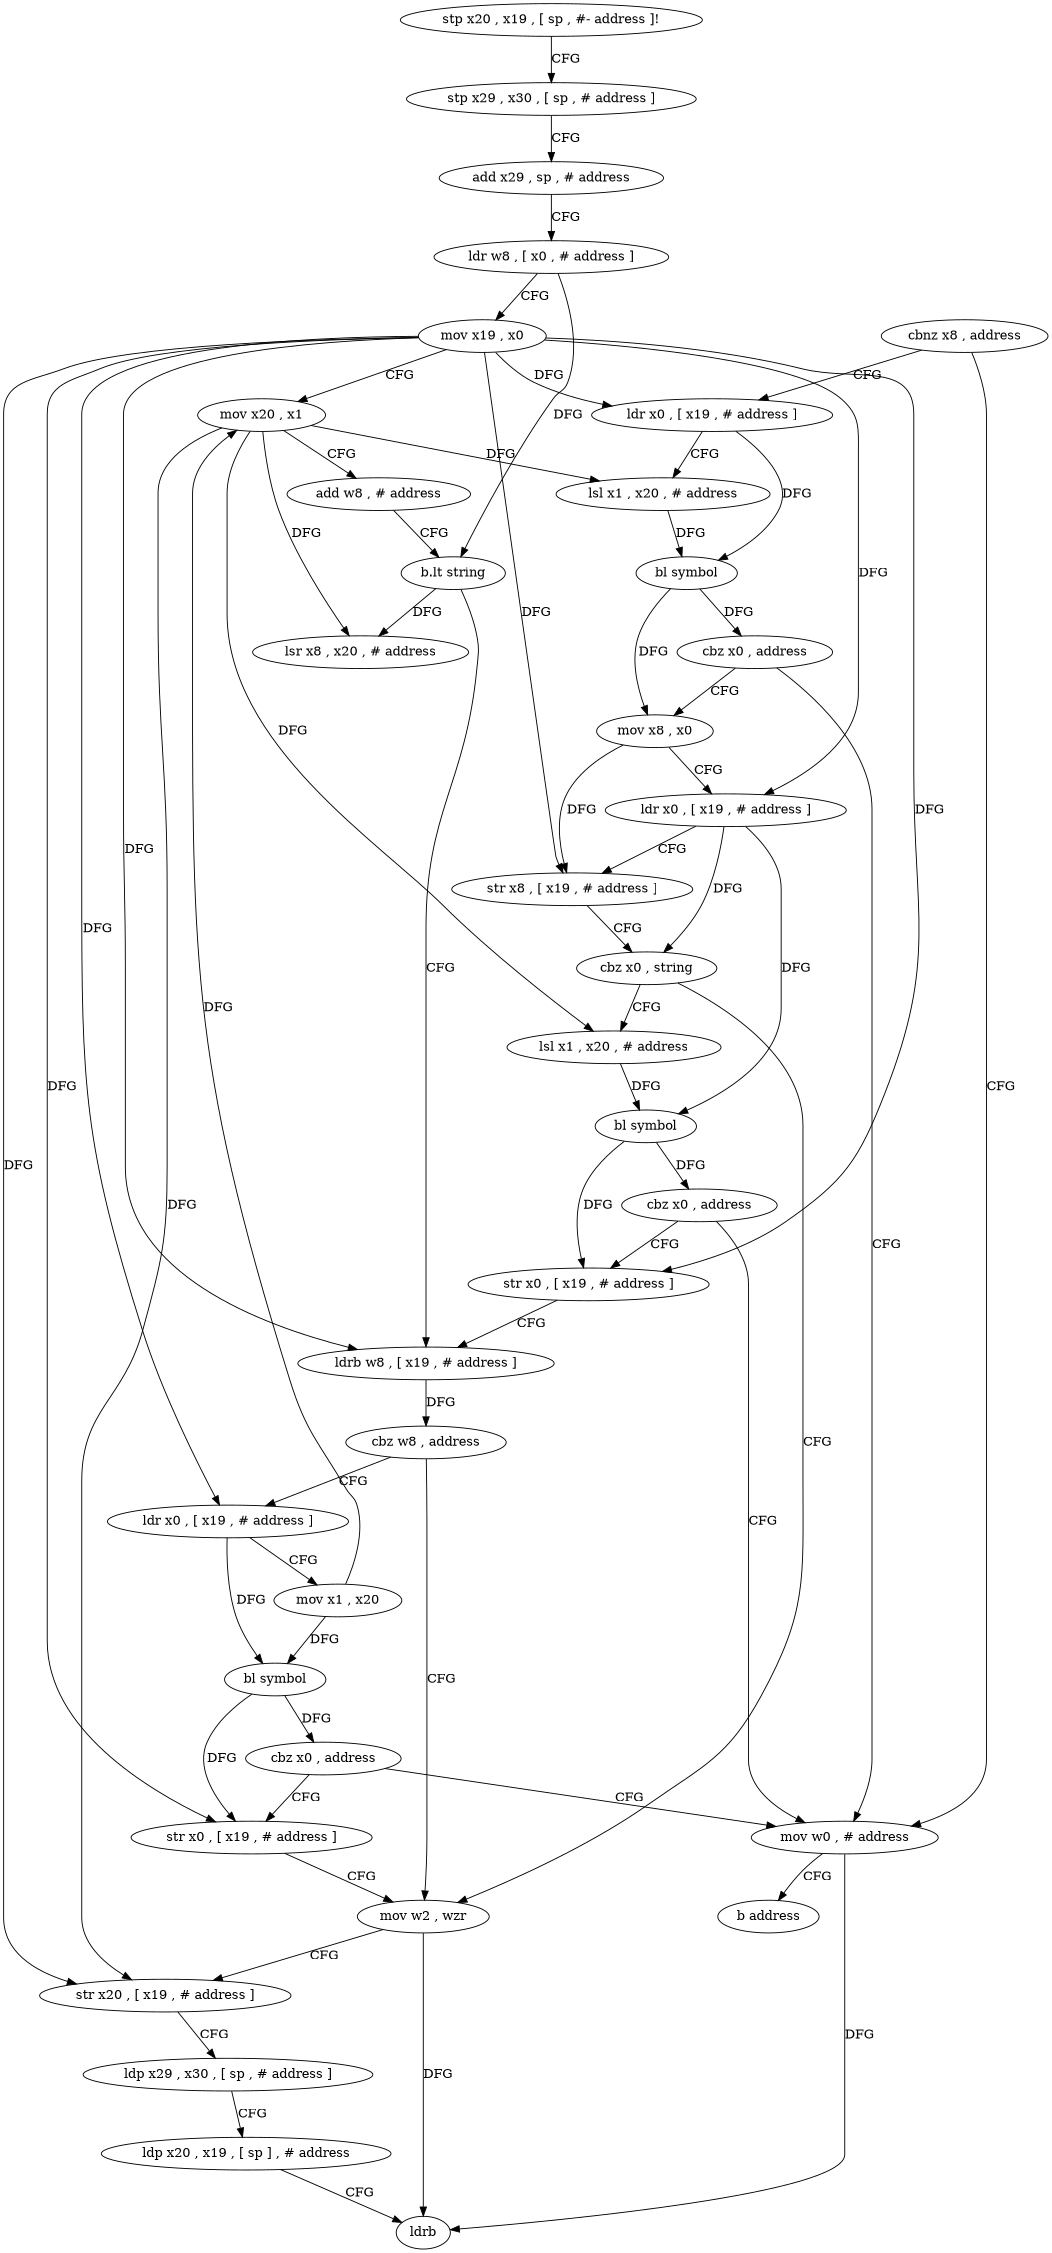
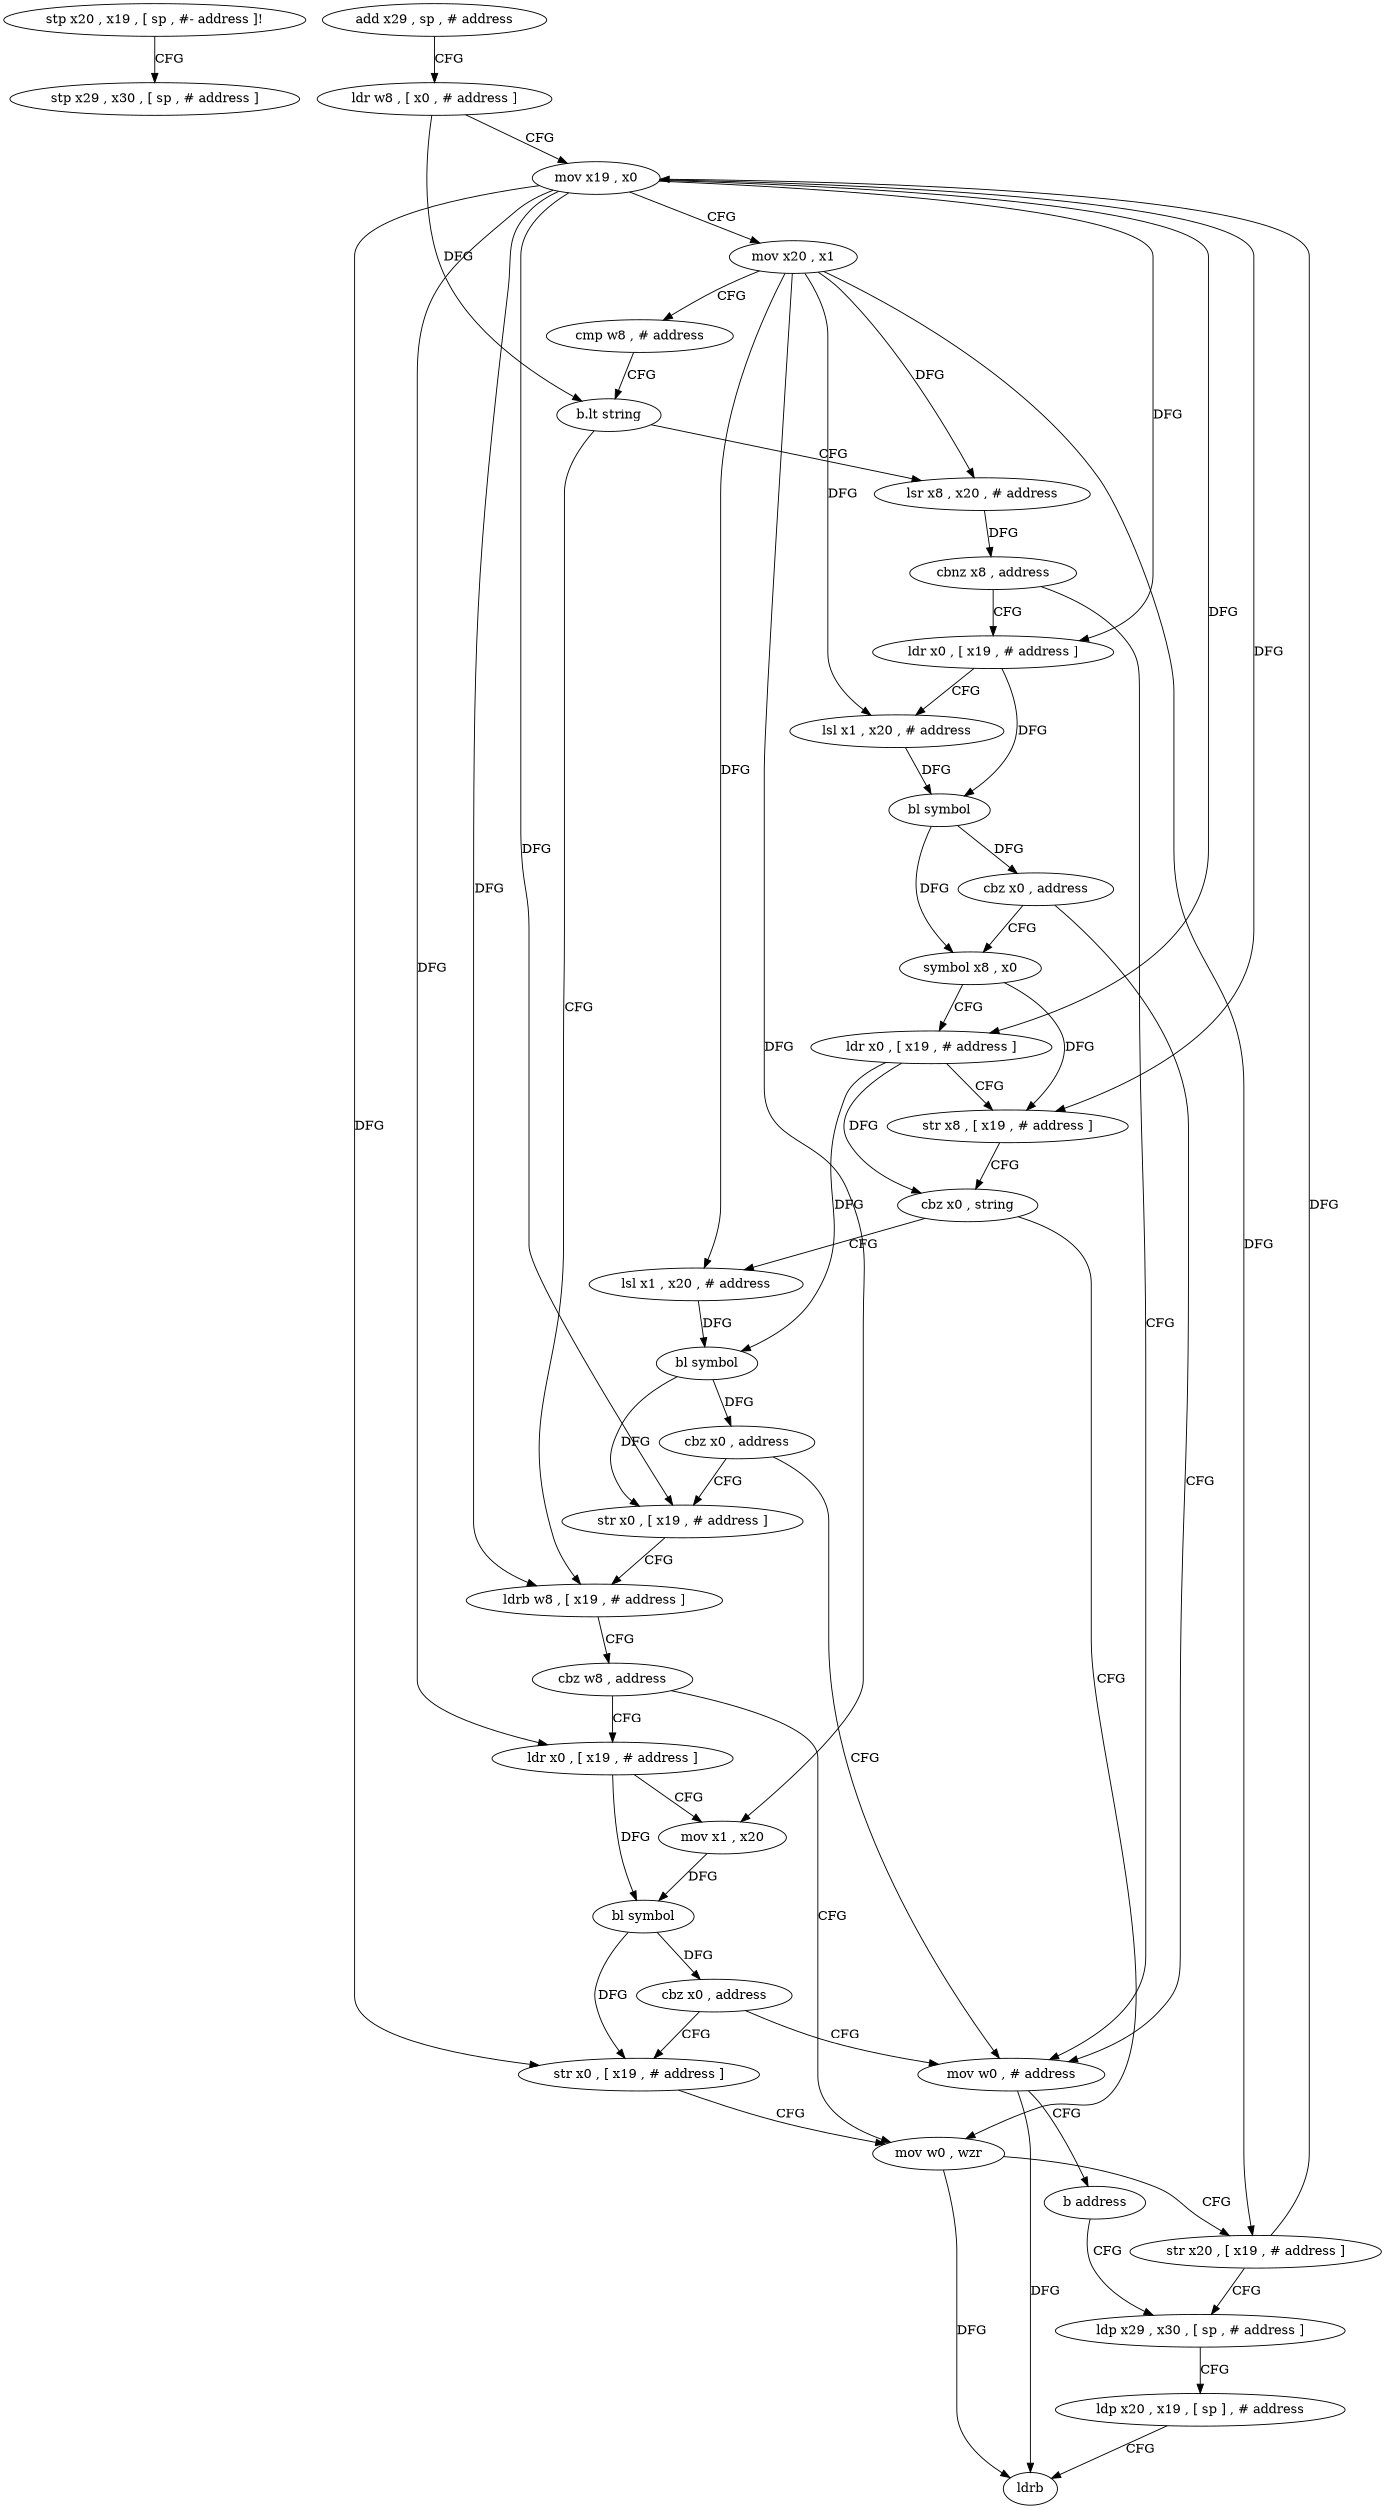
(551, 134) -> none
(379, 494) -> (640, 336)
none -> (987, 529)
(427, 613) -> (833, 455)
(655, 731) -> (970, 968)
(4, 995) -> (1309, 924)
(205, 1018) -> (764, 1086)
(441, 1403) -> (620, 1640)
(423, 1917) -> (939, 2154)
none -> (1098, 2276)
